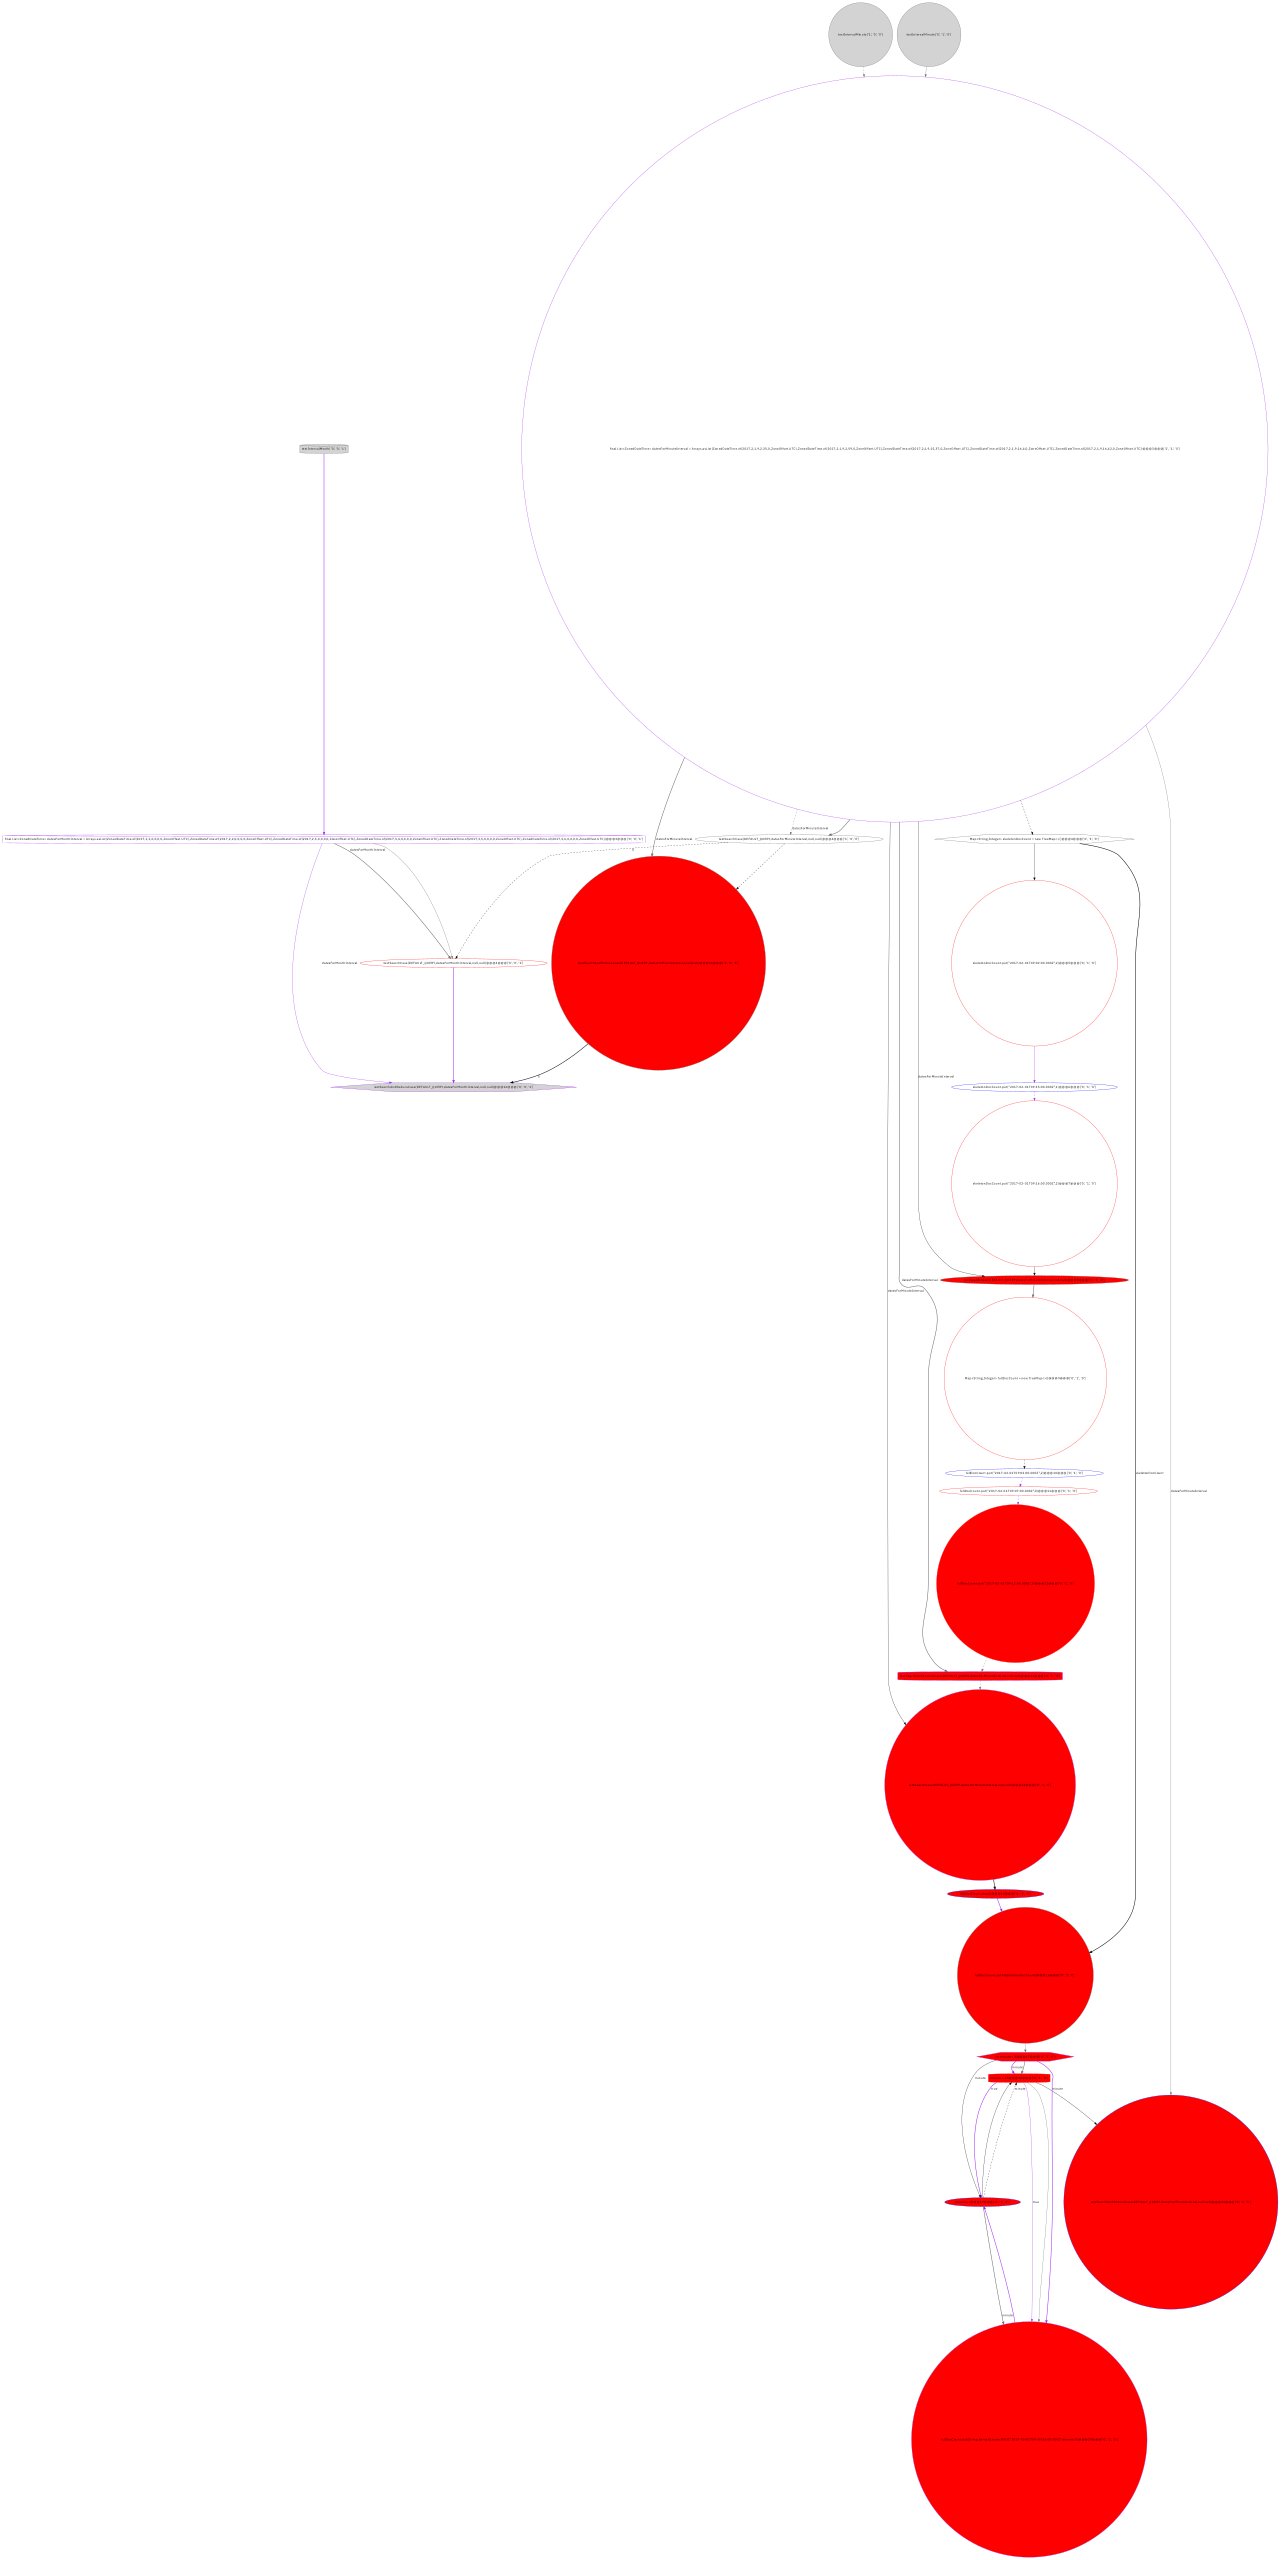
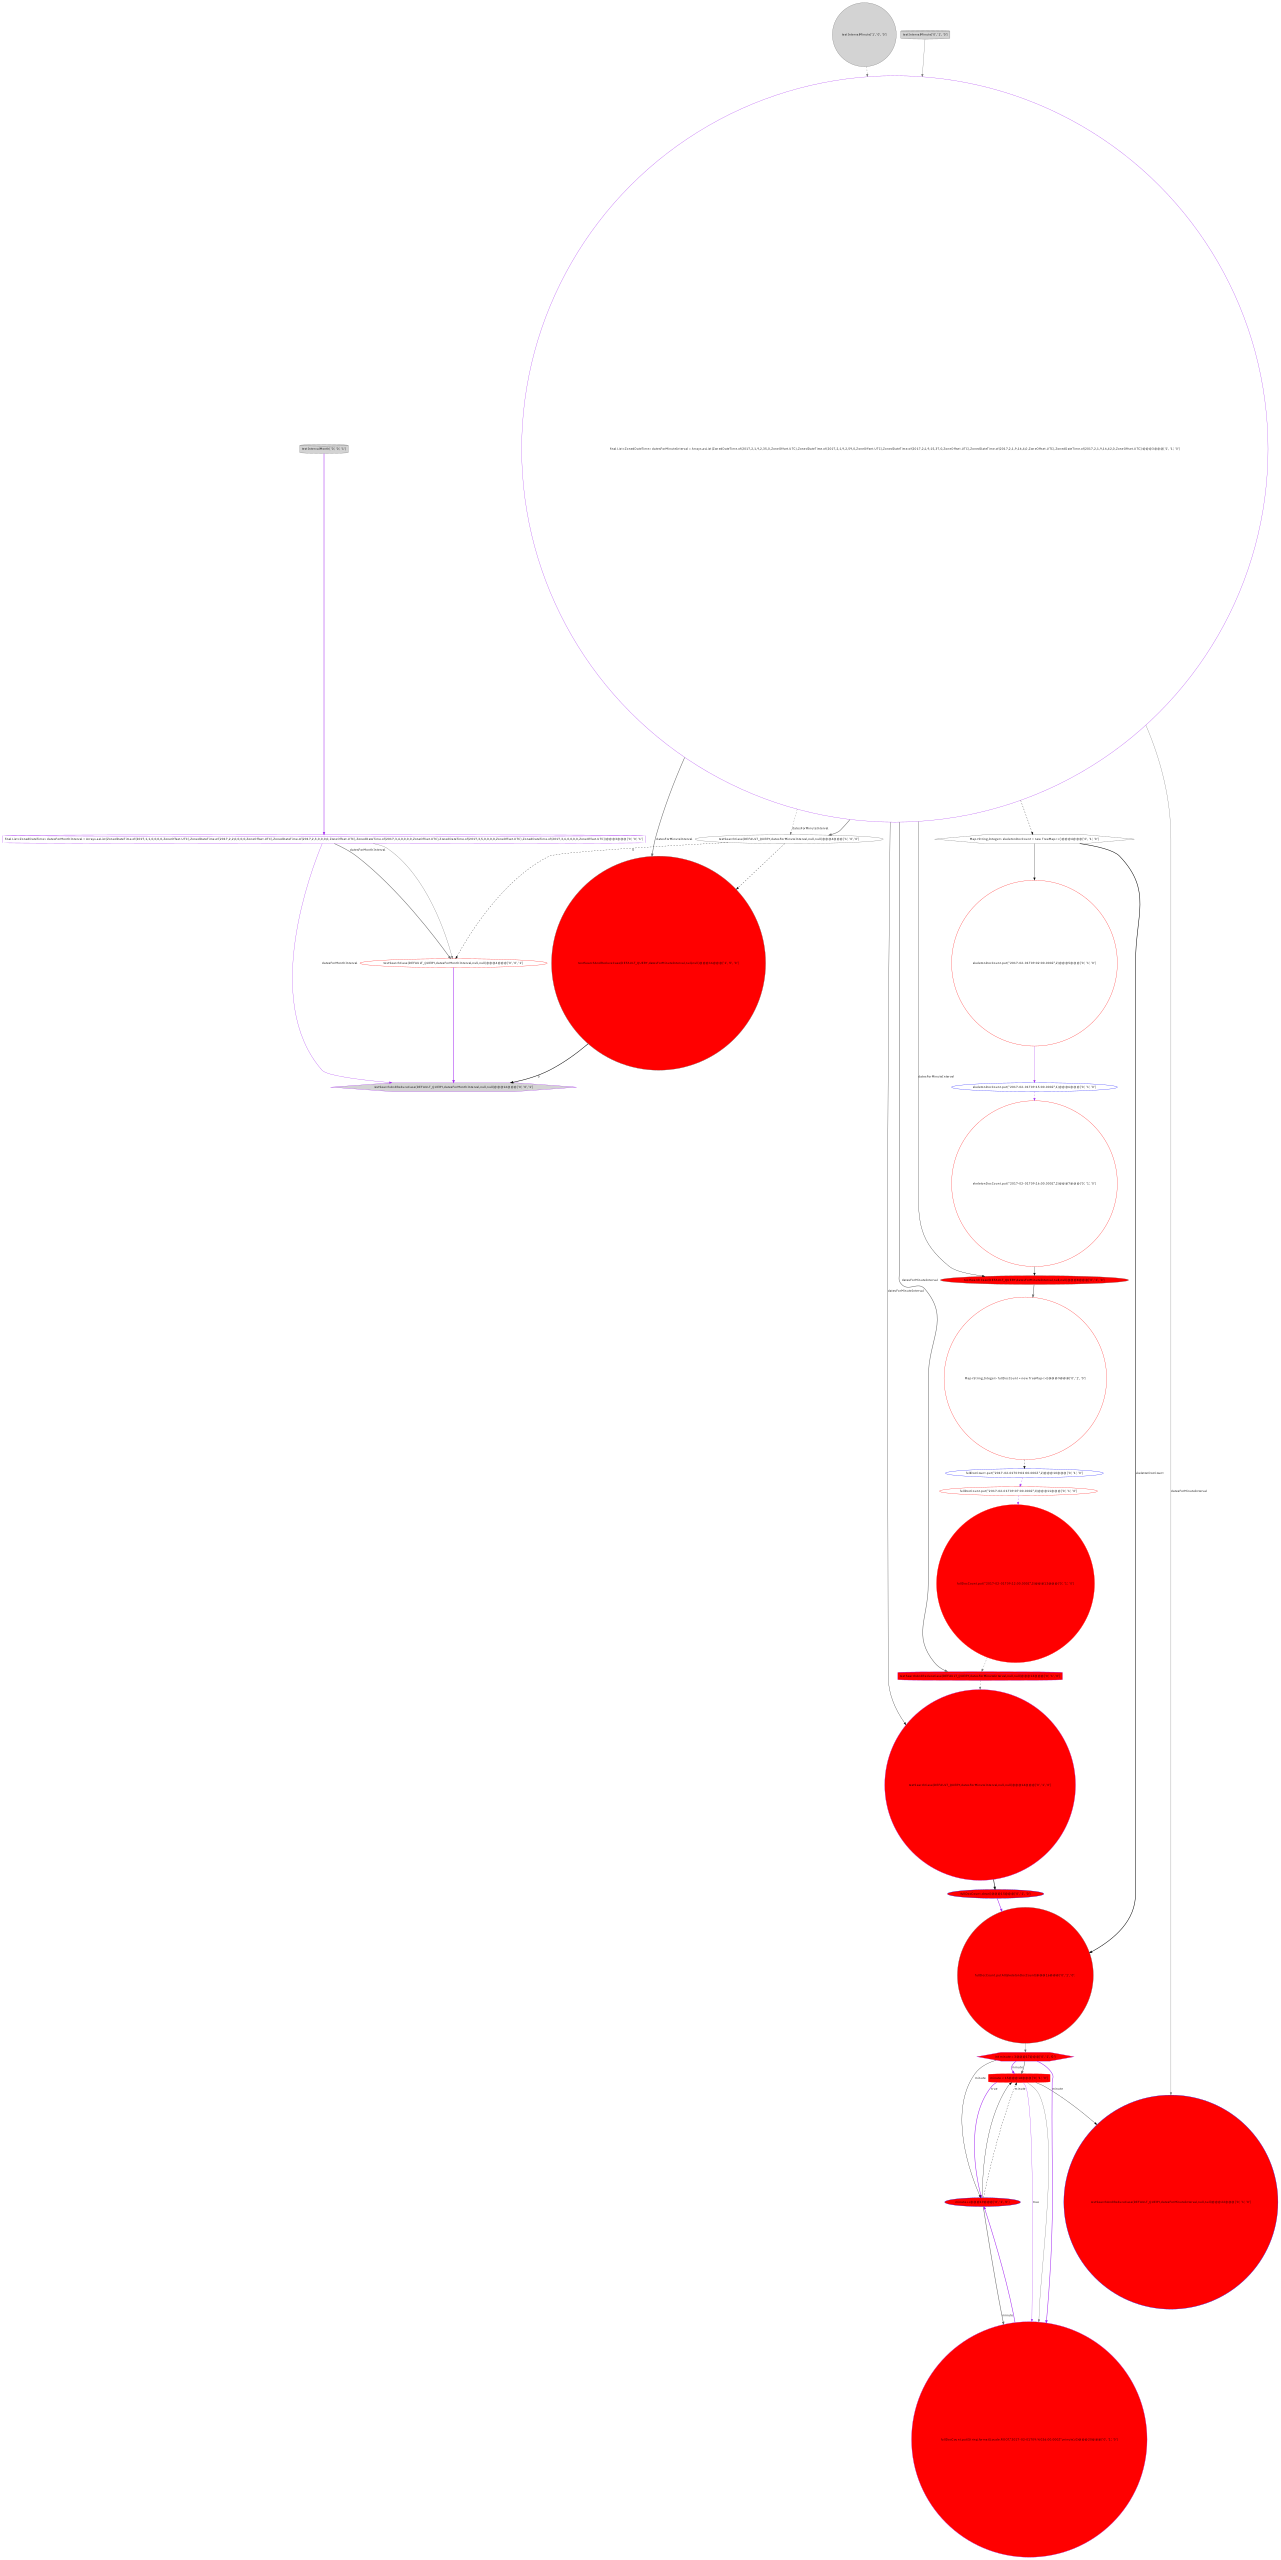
(929, 35) -> (925, 35)
